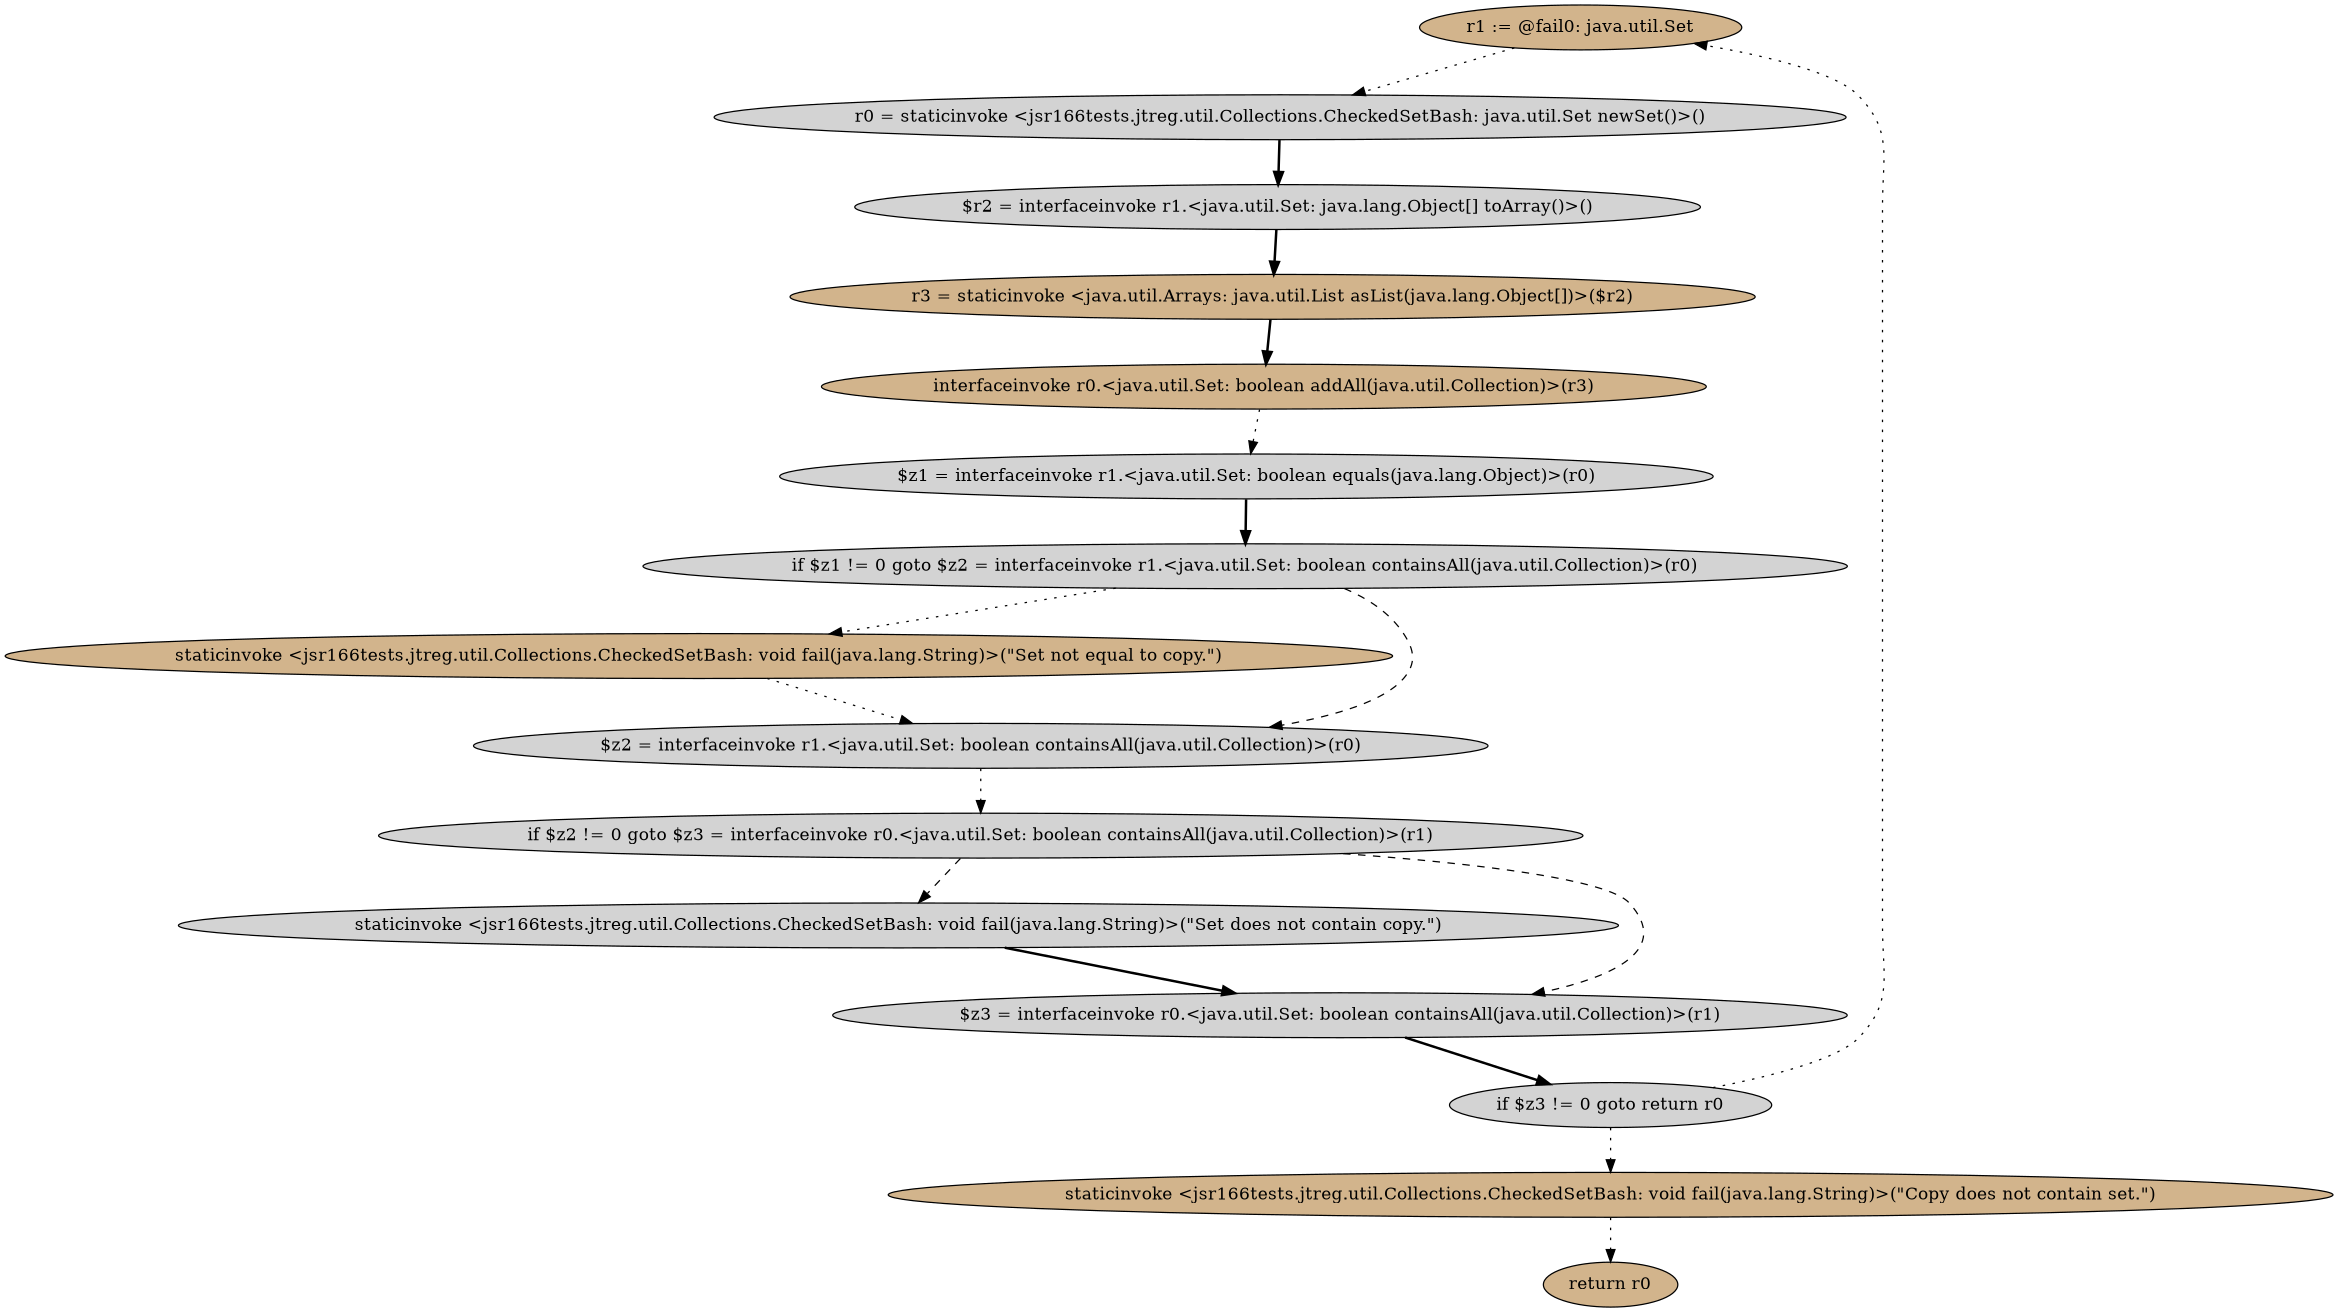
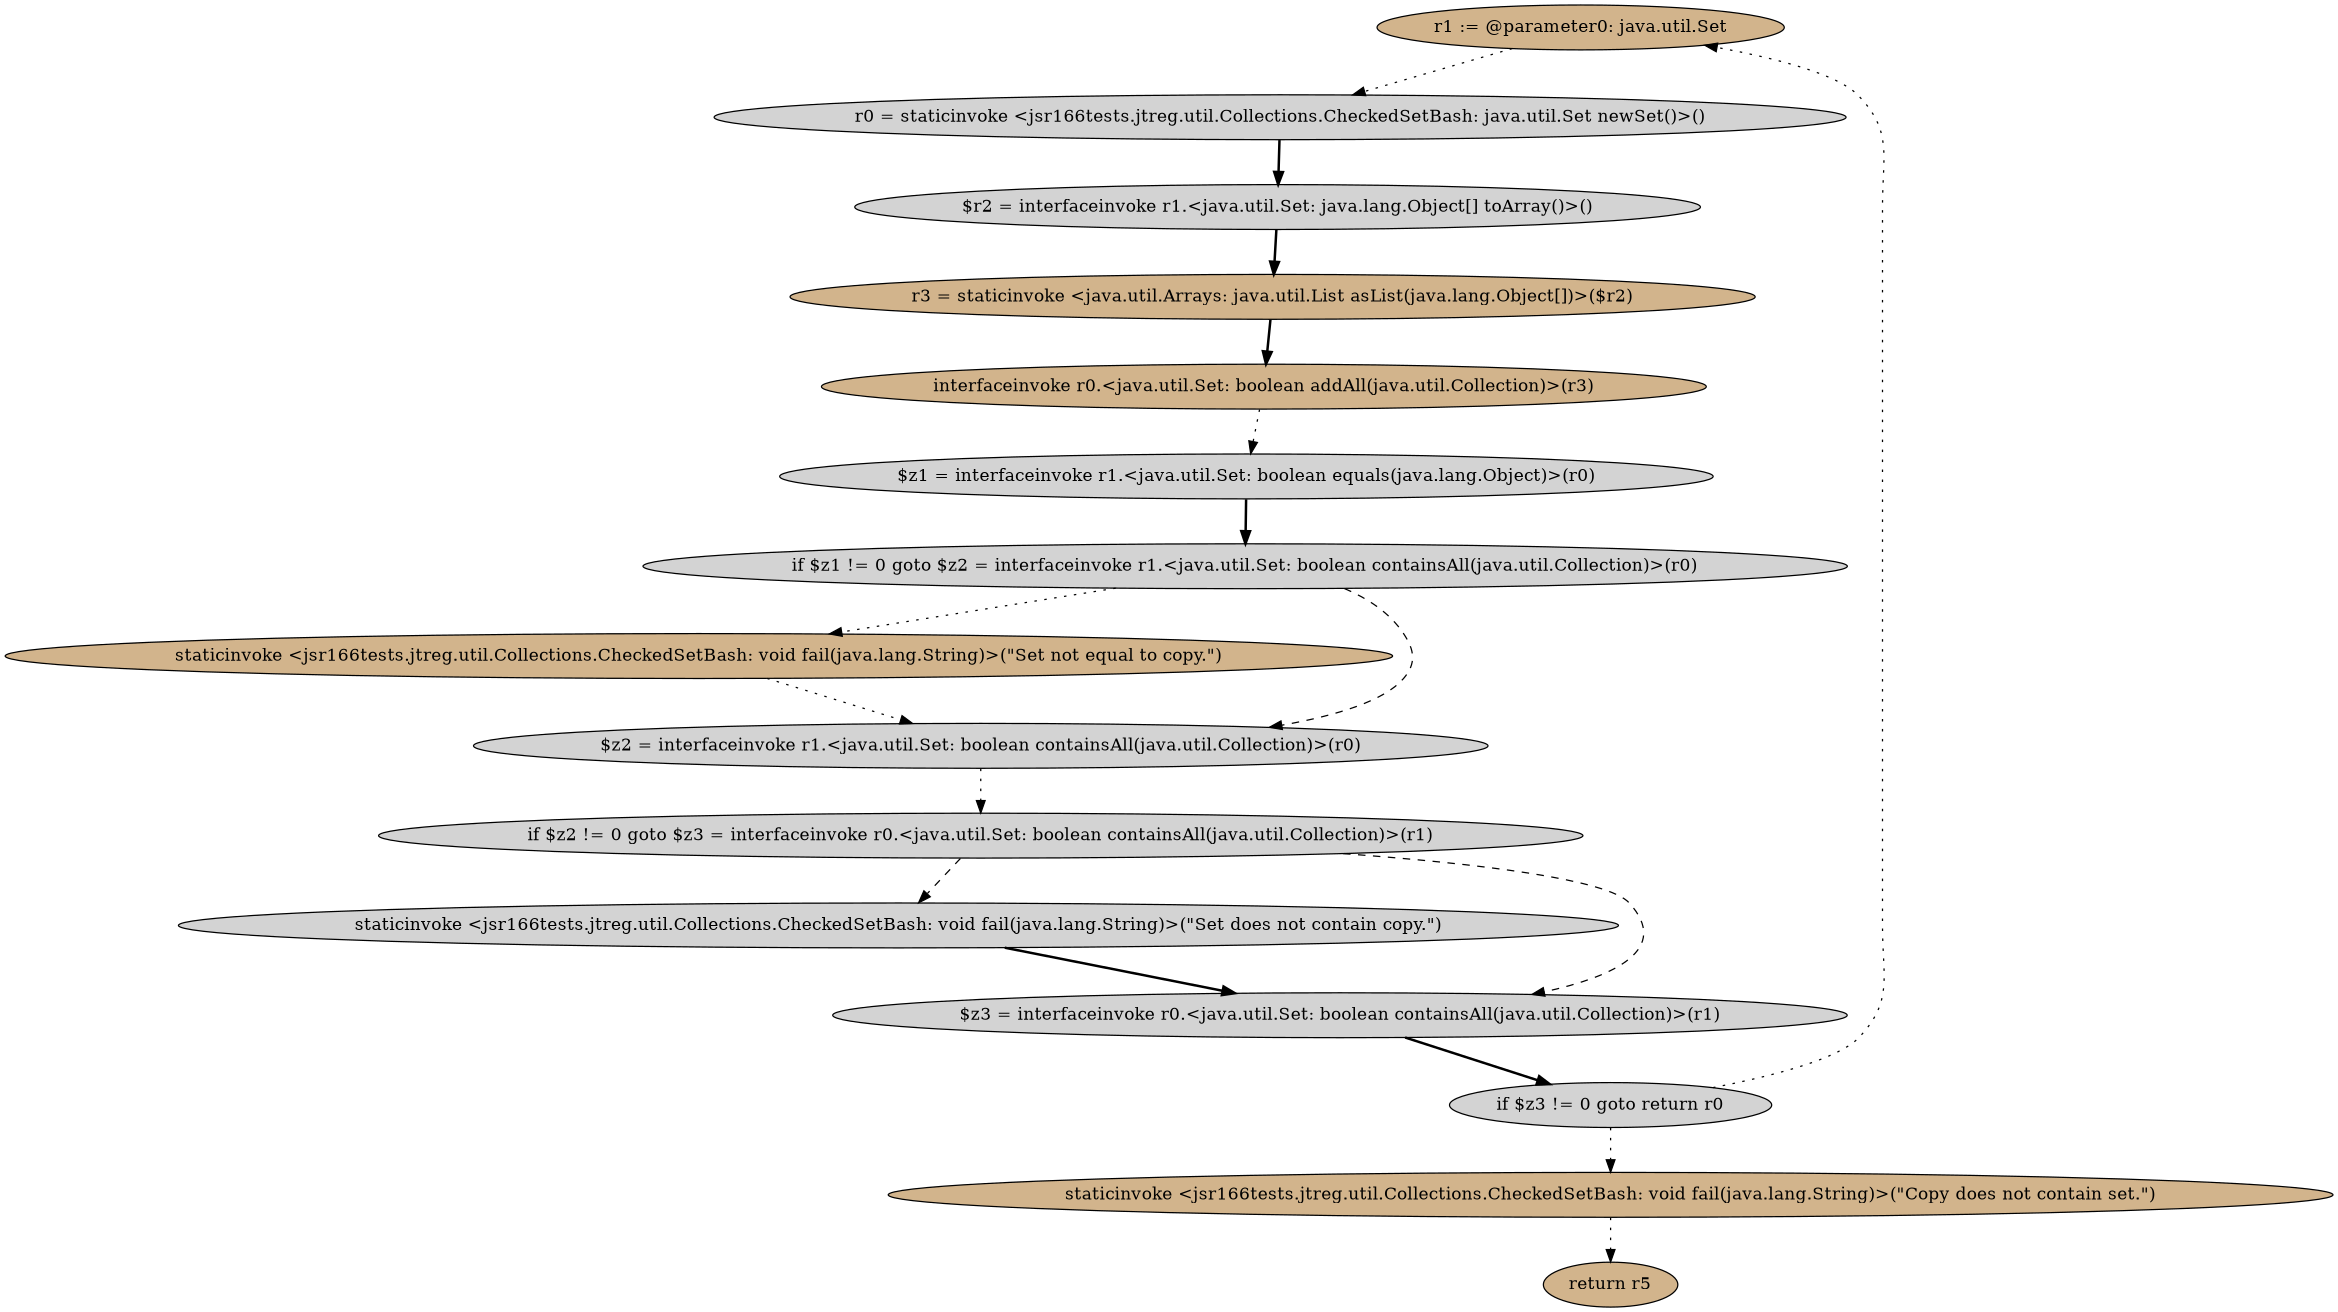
(1581, 27) -> (1581, 27)
(1611, 1285) -> (1611, 1285)
